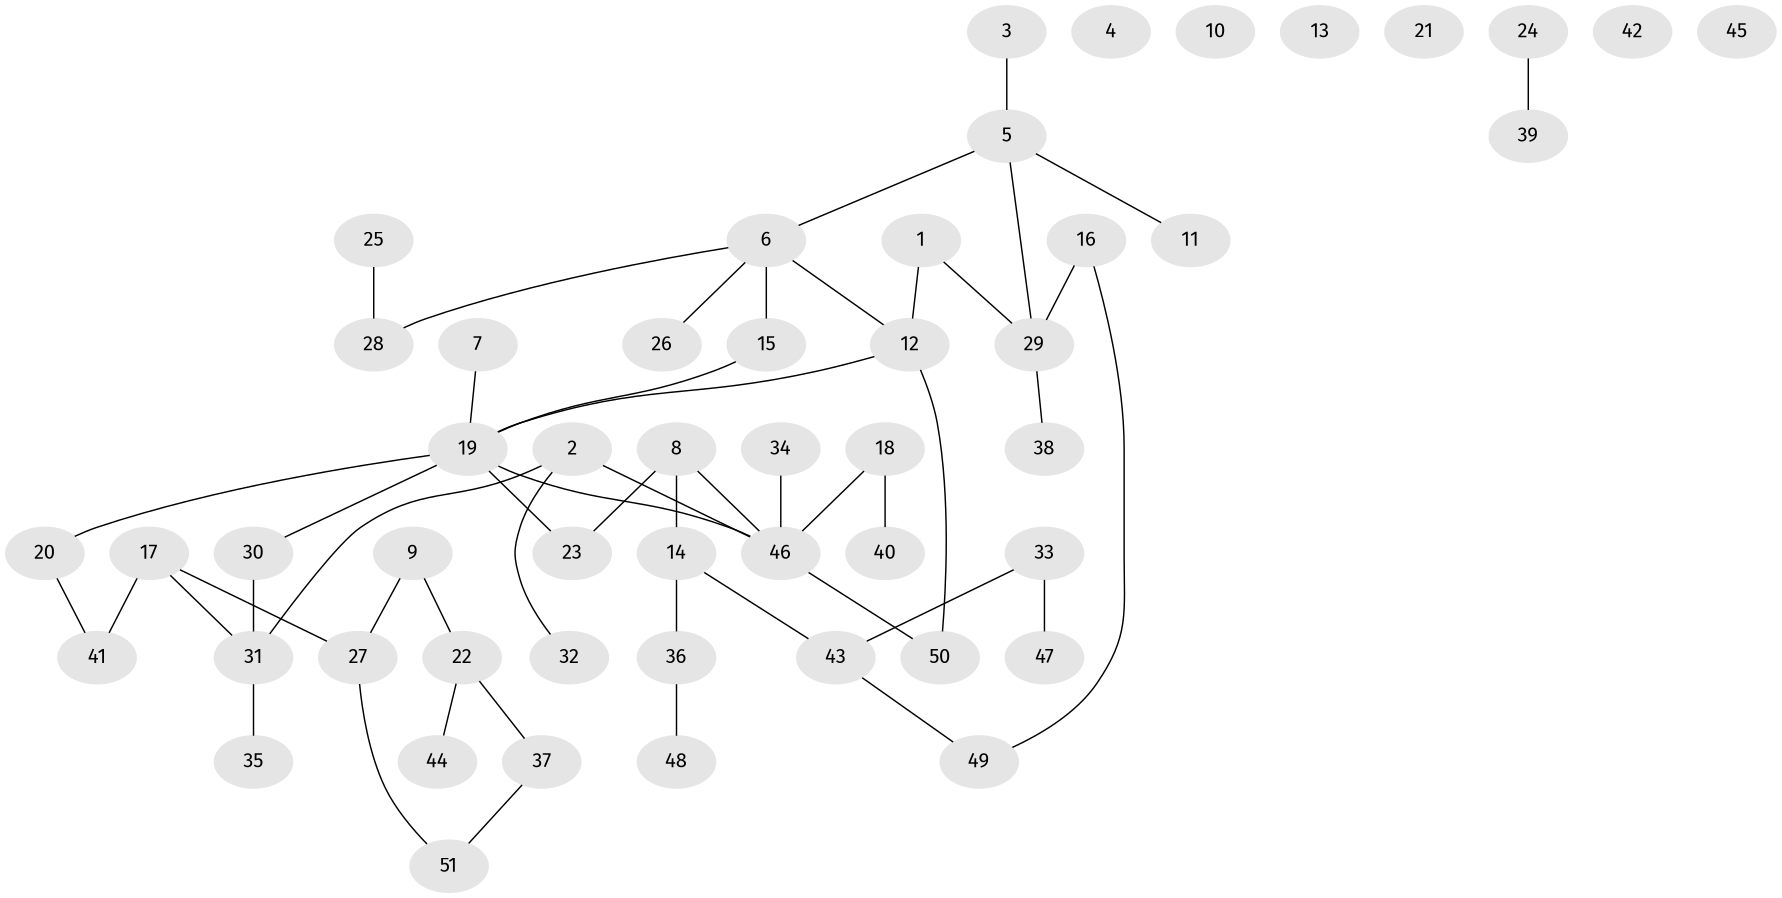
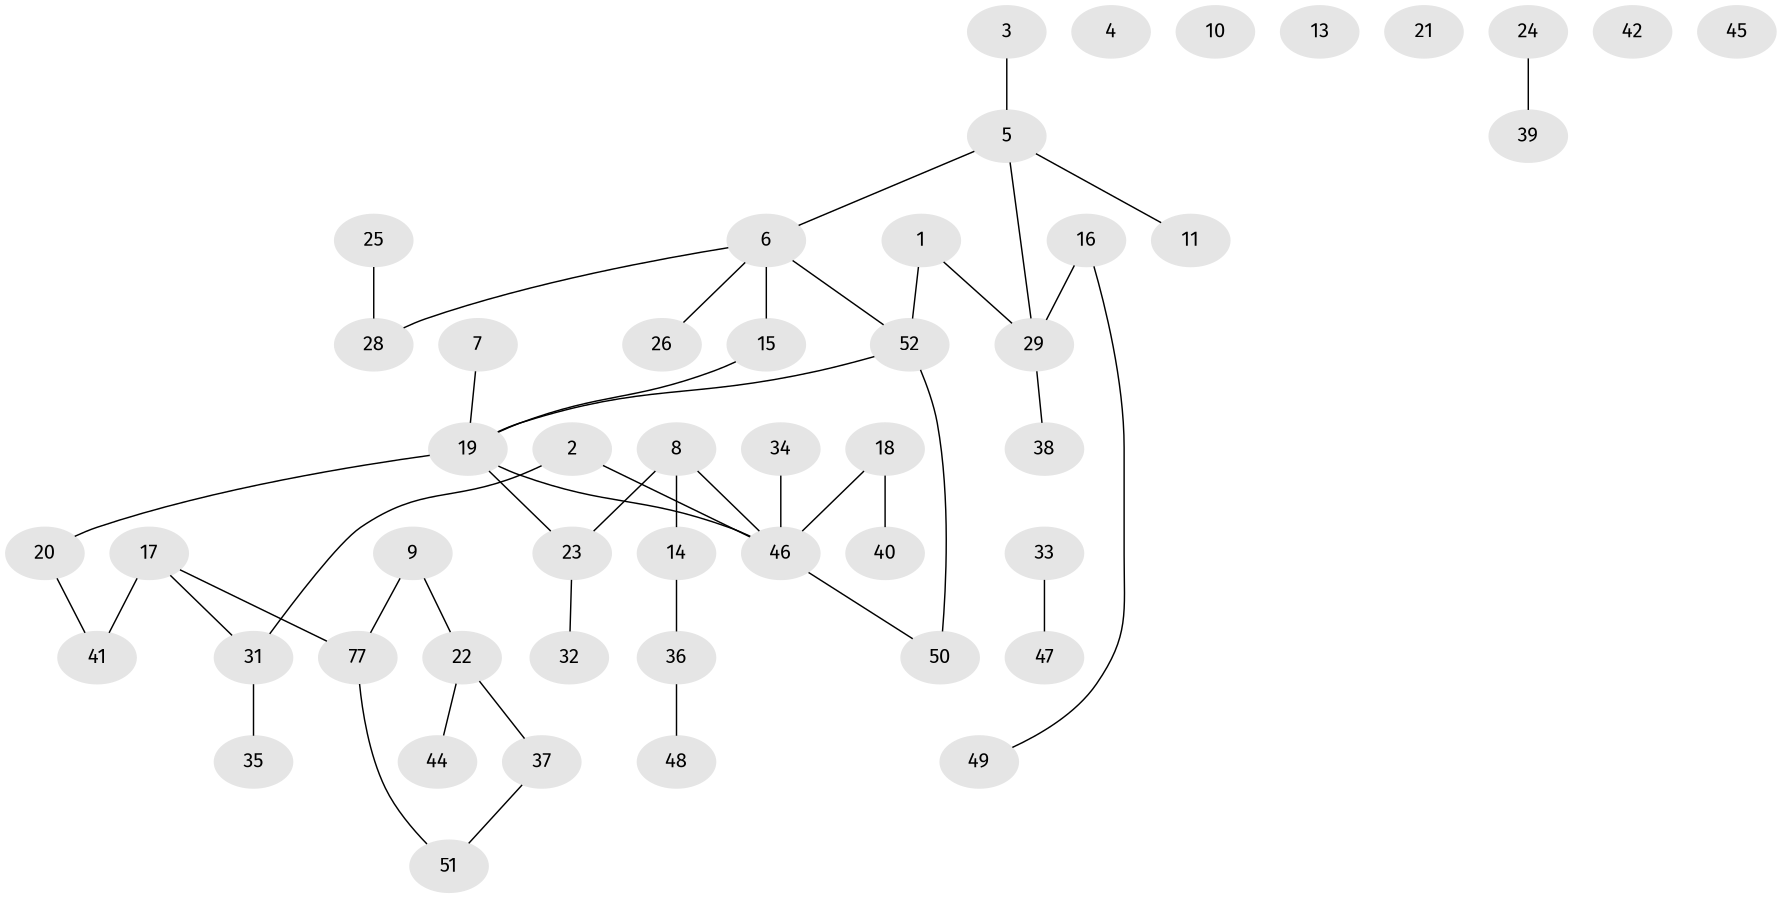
(910, 345) -> (910, 345)
(254, 553) -> none
(515, 553) -> (571, 606)
(358, 658) -> (358, 658)
(836, 658) -> none
